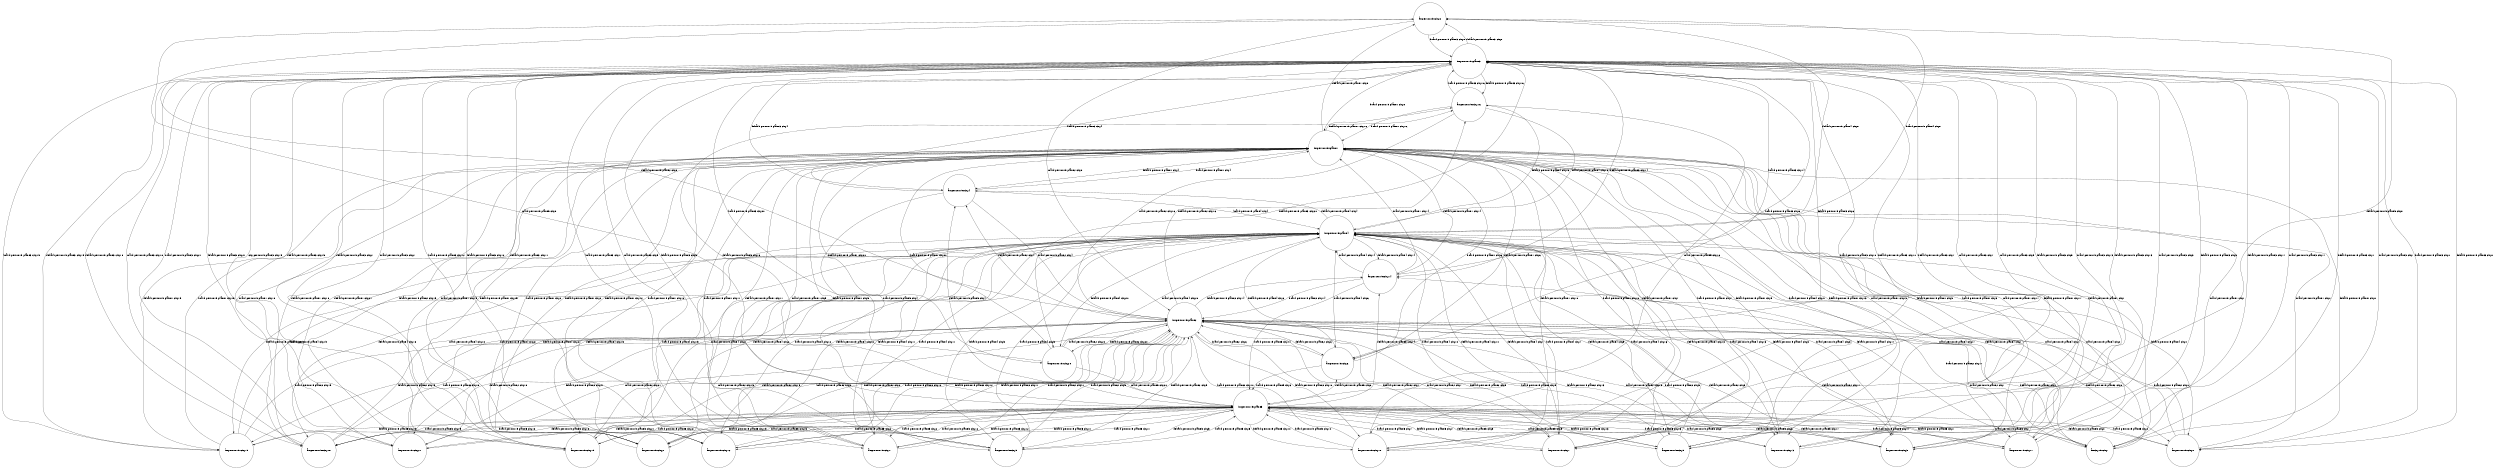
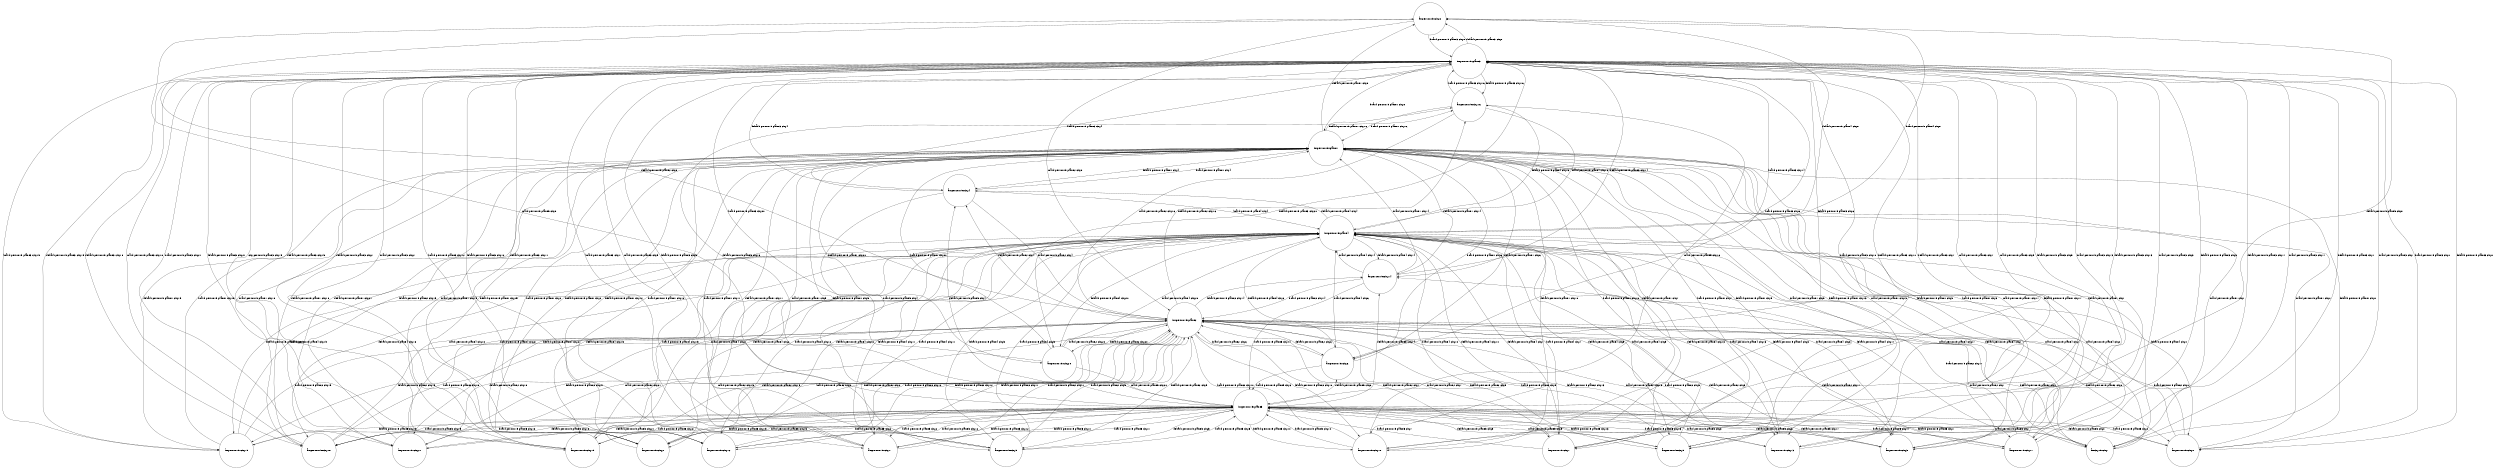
(1807, 298) -> (1807, 298)
(1649, 342) -> (1649, 342)
(1412, 427) -> none
